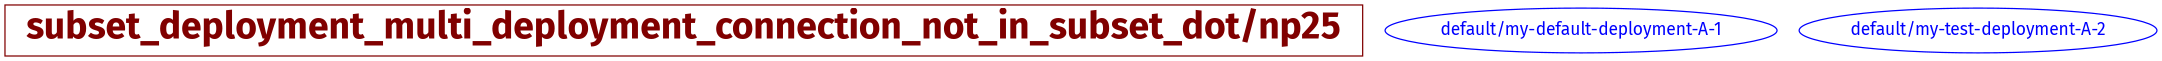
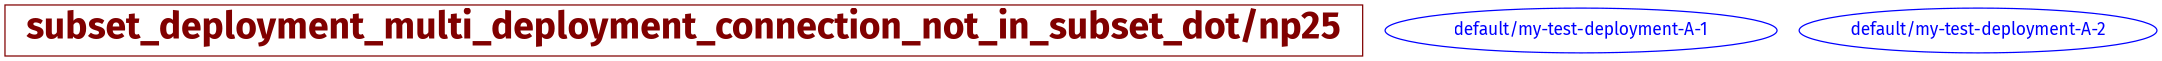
(1581, 30) -> (1581, 30)
